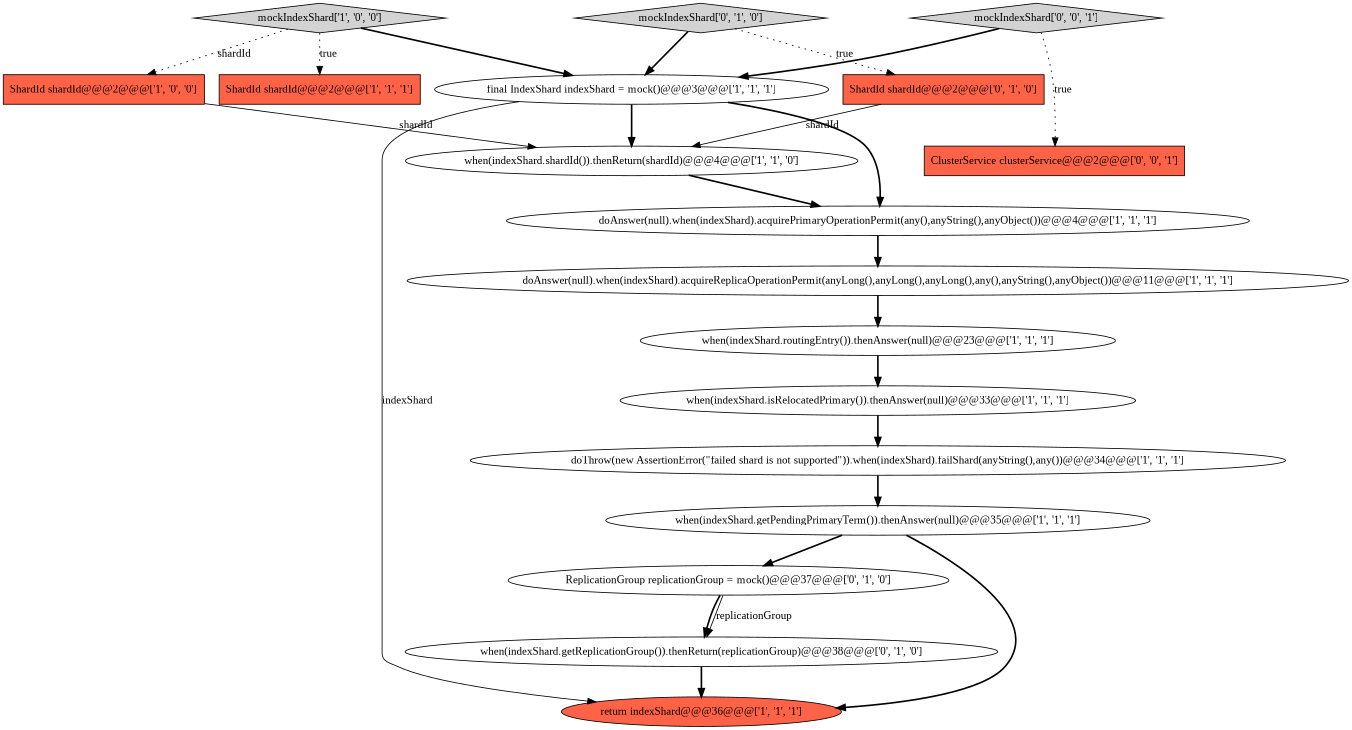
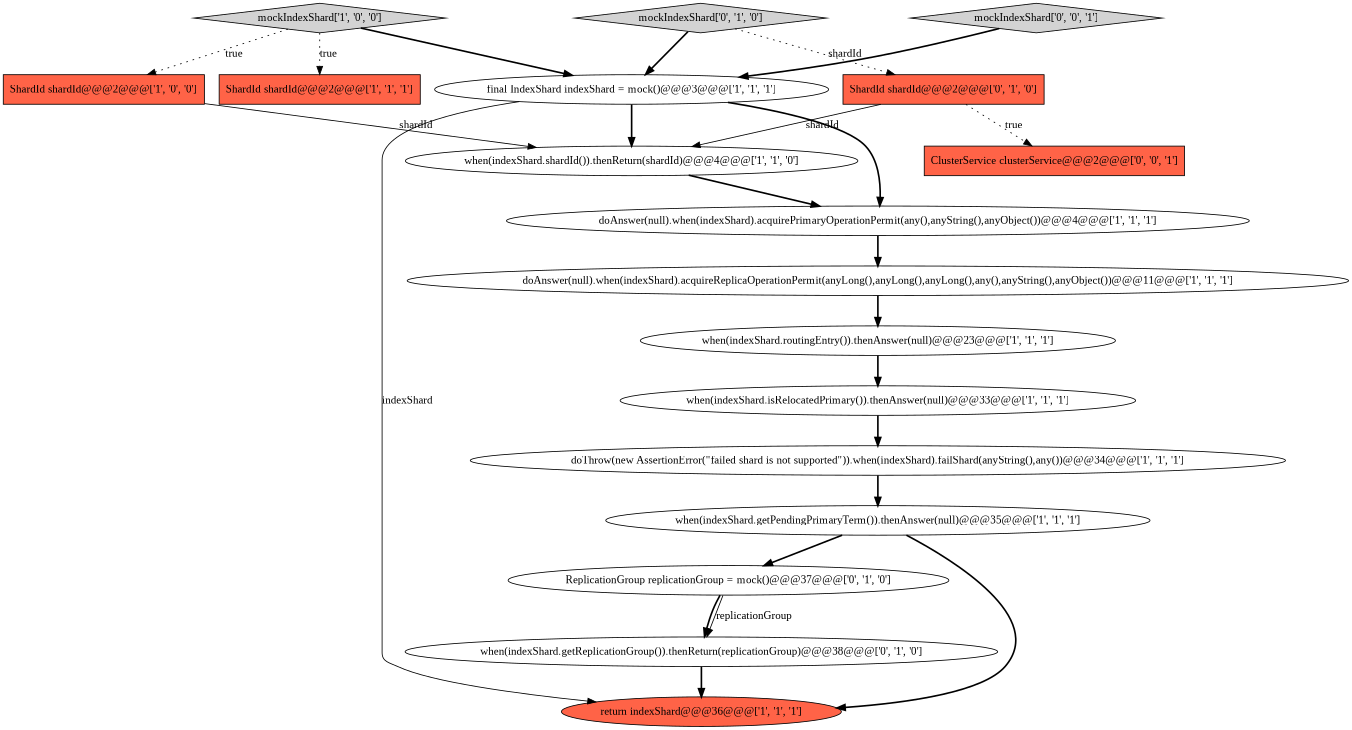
(234, 54) -> (234, 54)
(845, 54) -> (845, 54)
(1053, 84) -> (995, 123)
